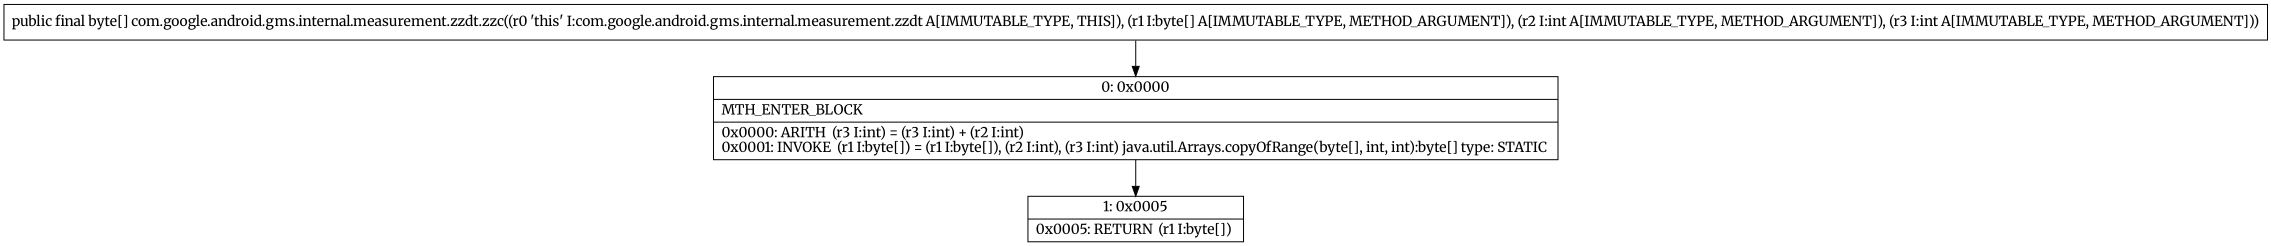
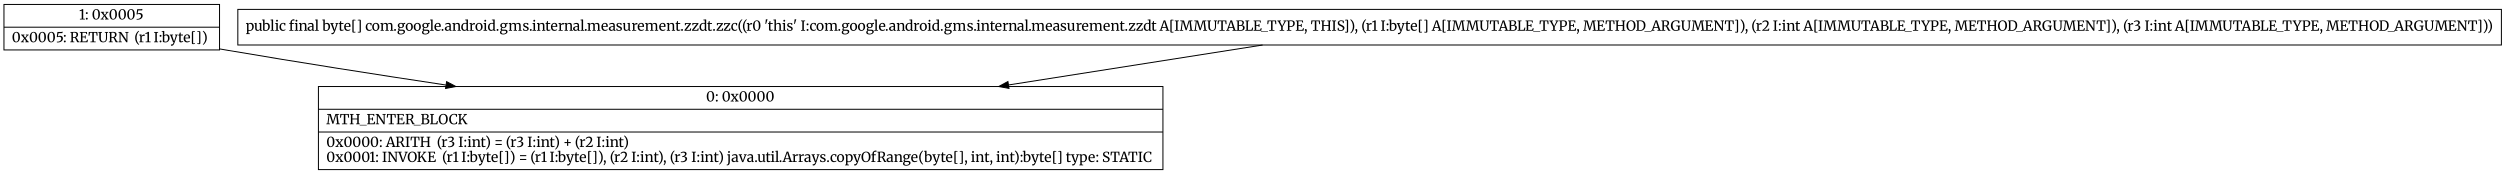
(1136, 173) -> (333, 68)
